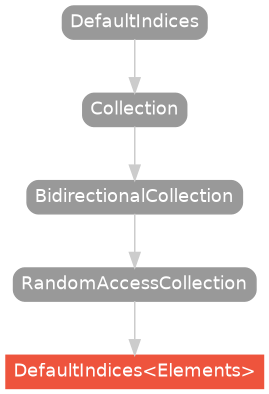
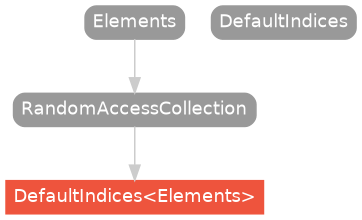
(135, 110) -> none
(135, 197) -> (135, 23)
